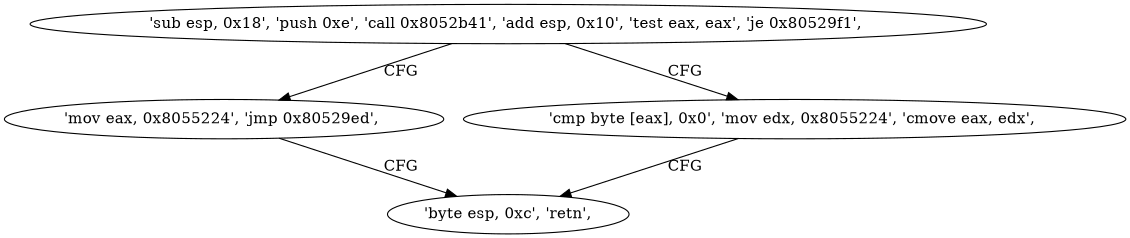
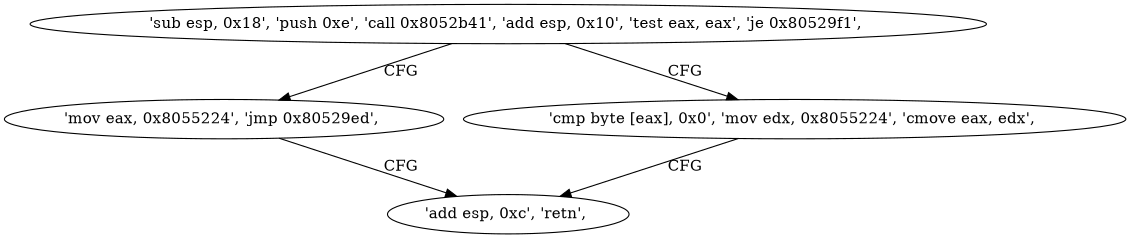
(508, 214) -> (508, 214)
